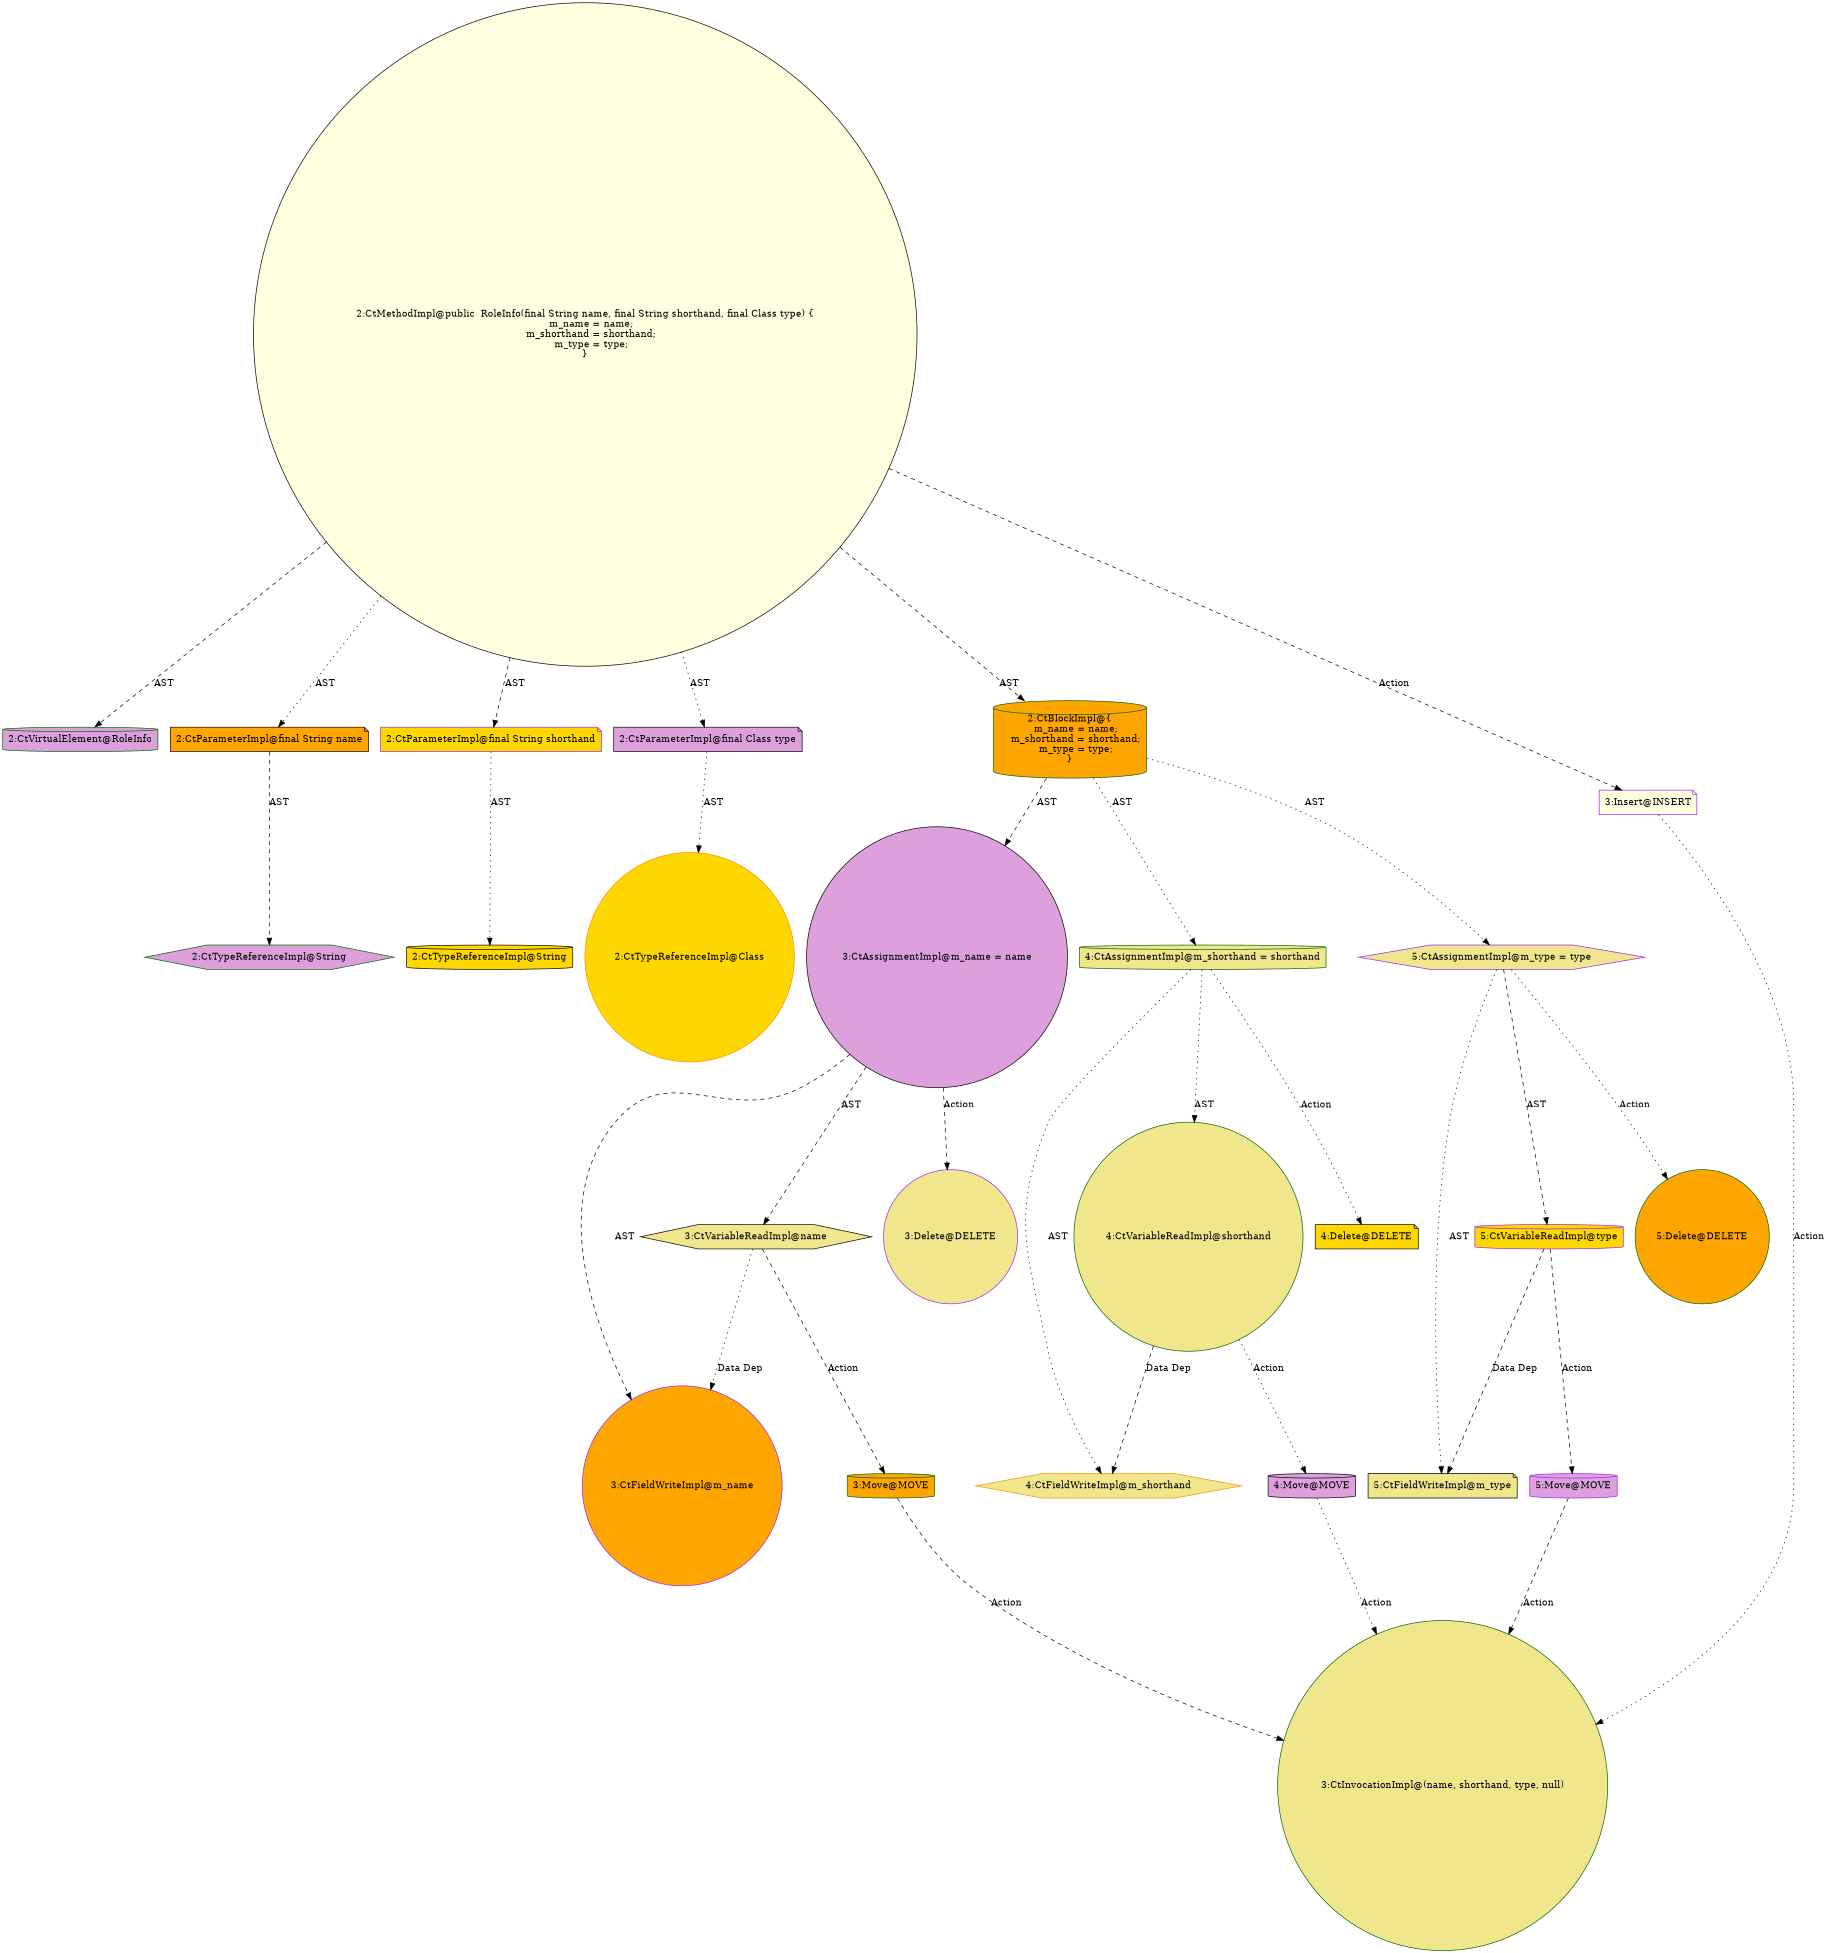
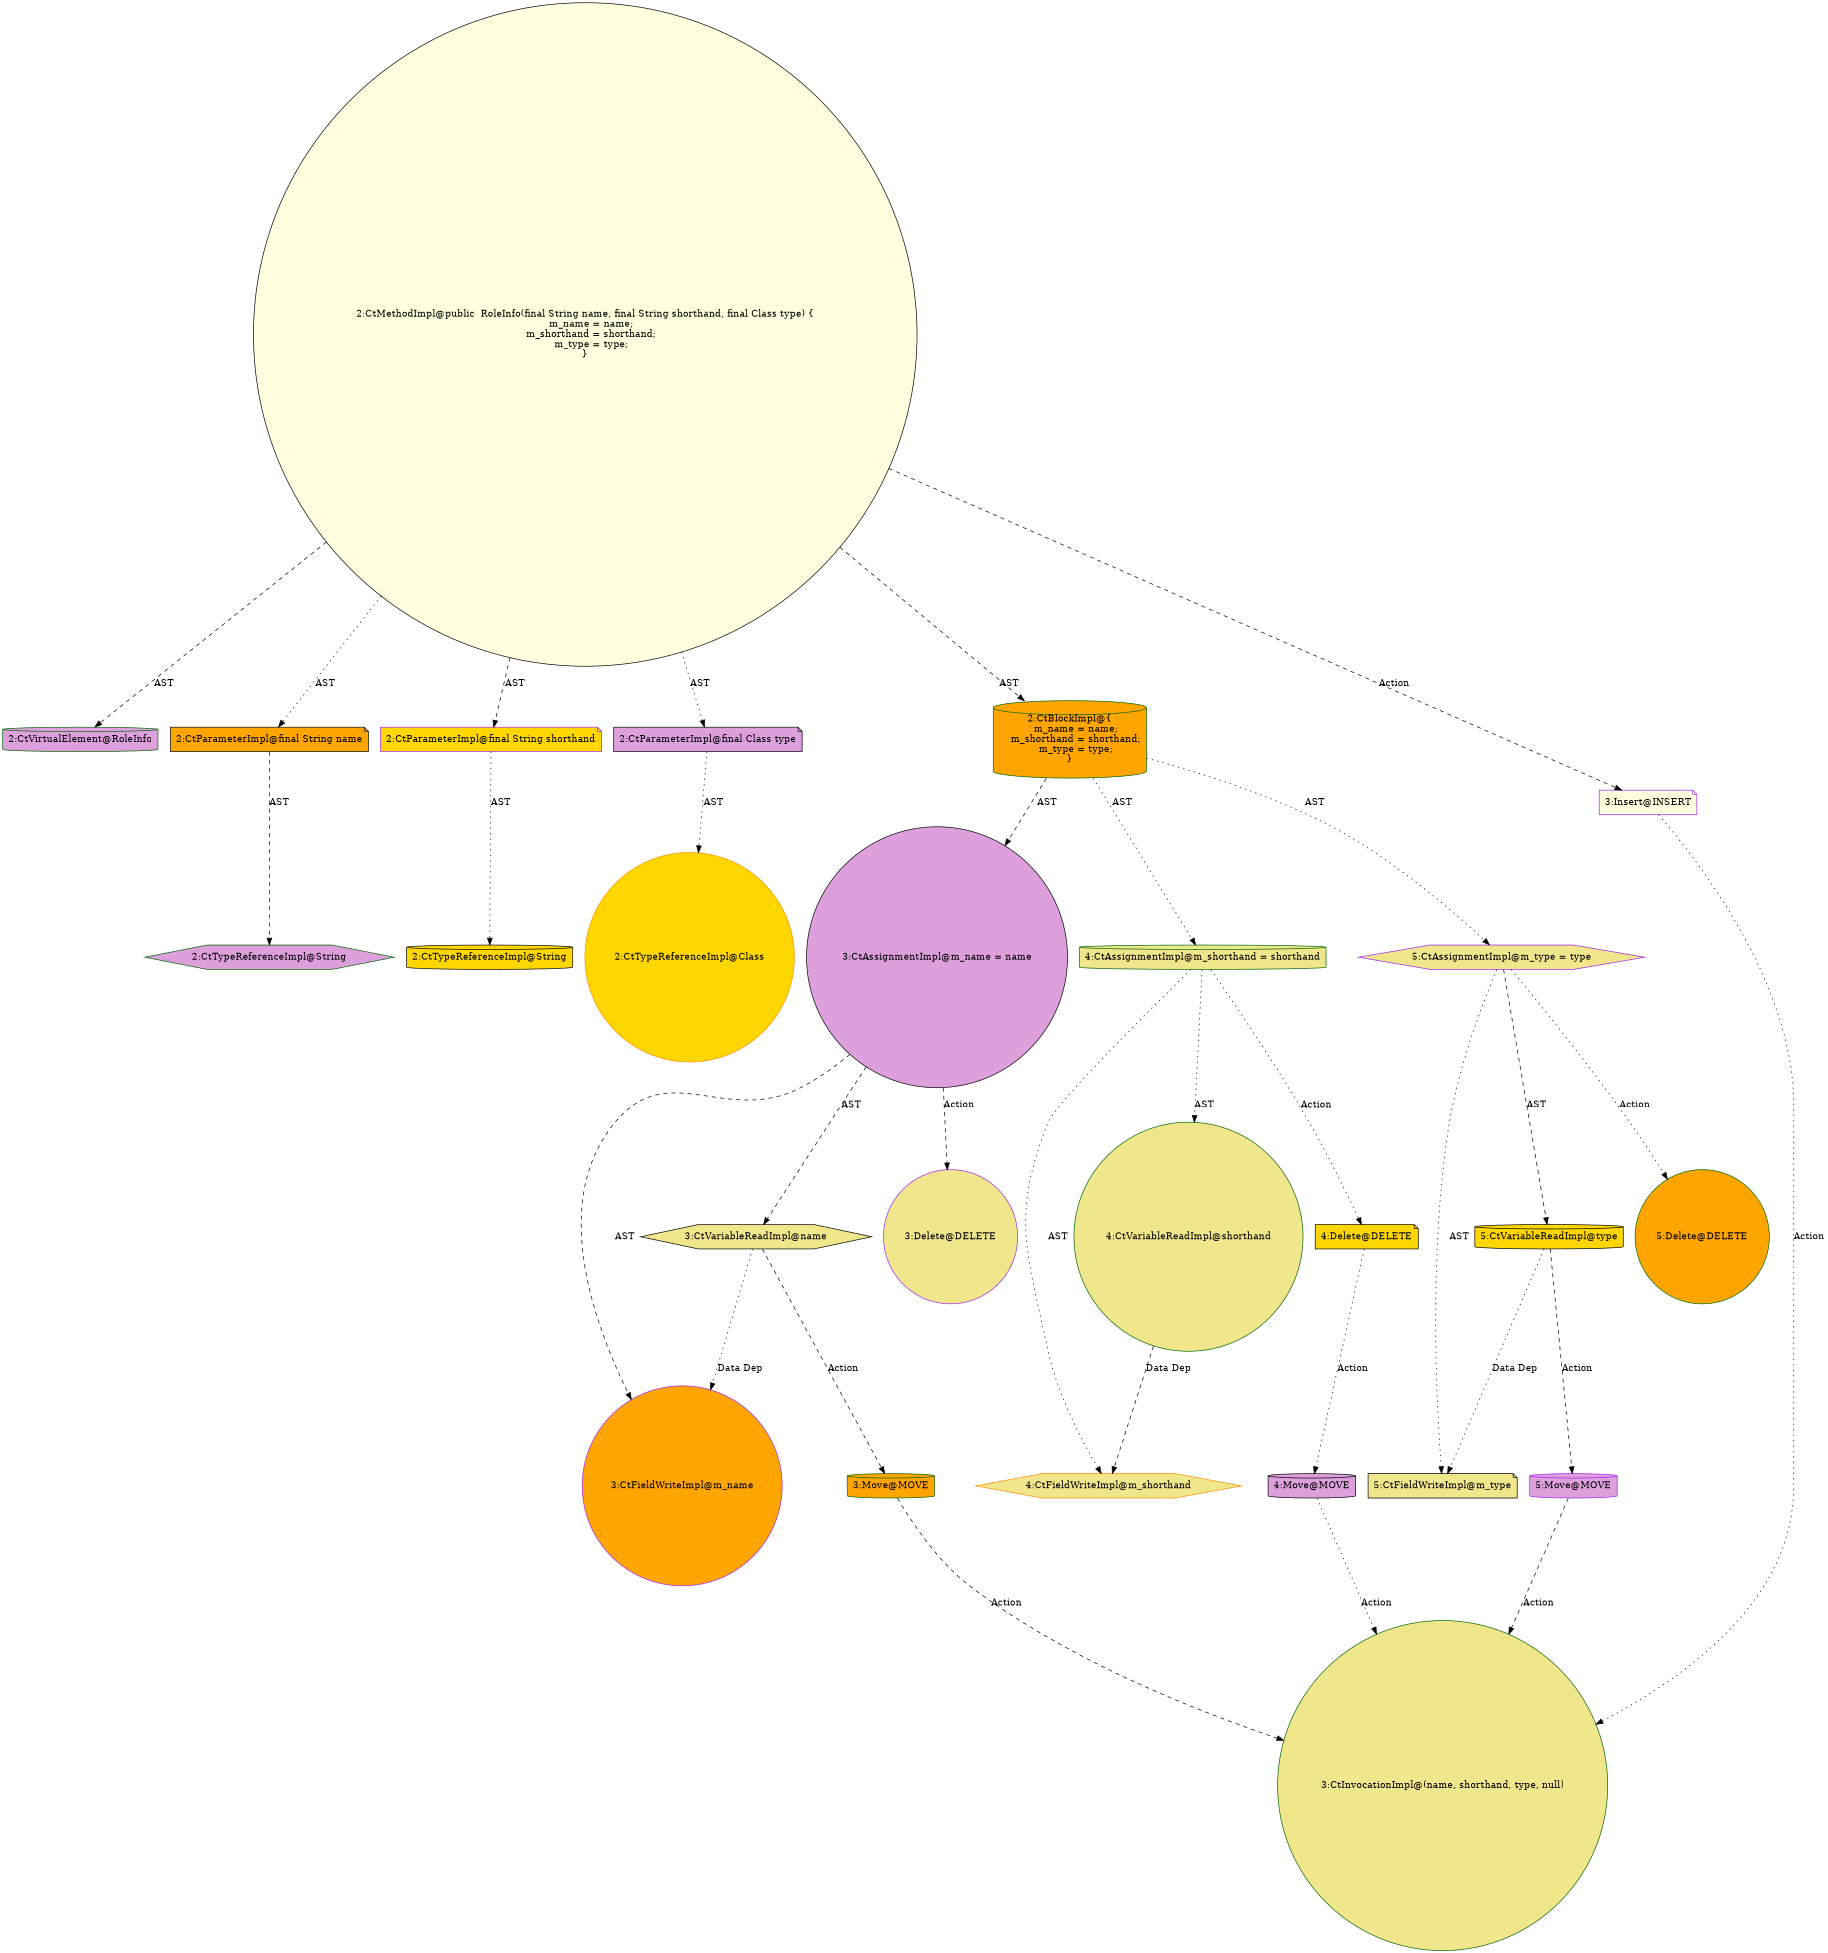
(1549, 1237) -> (1549, 1237)
(1497, 1358) -> (1497, 1358)
(1271, 1403) -> (1340, 1358)
